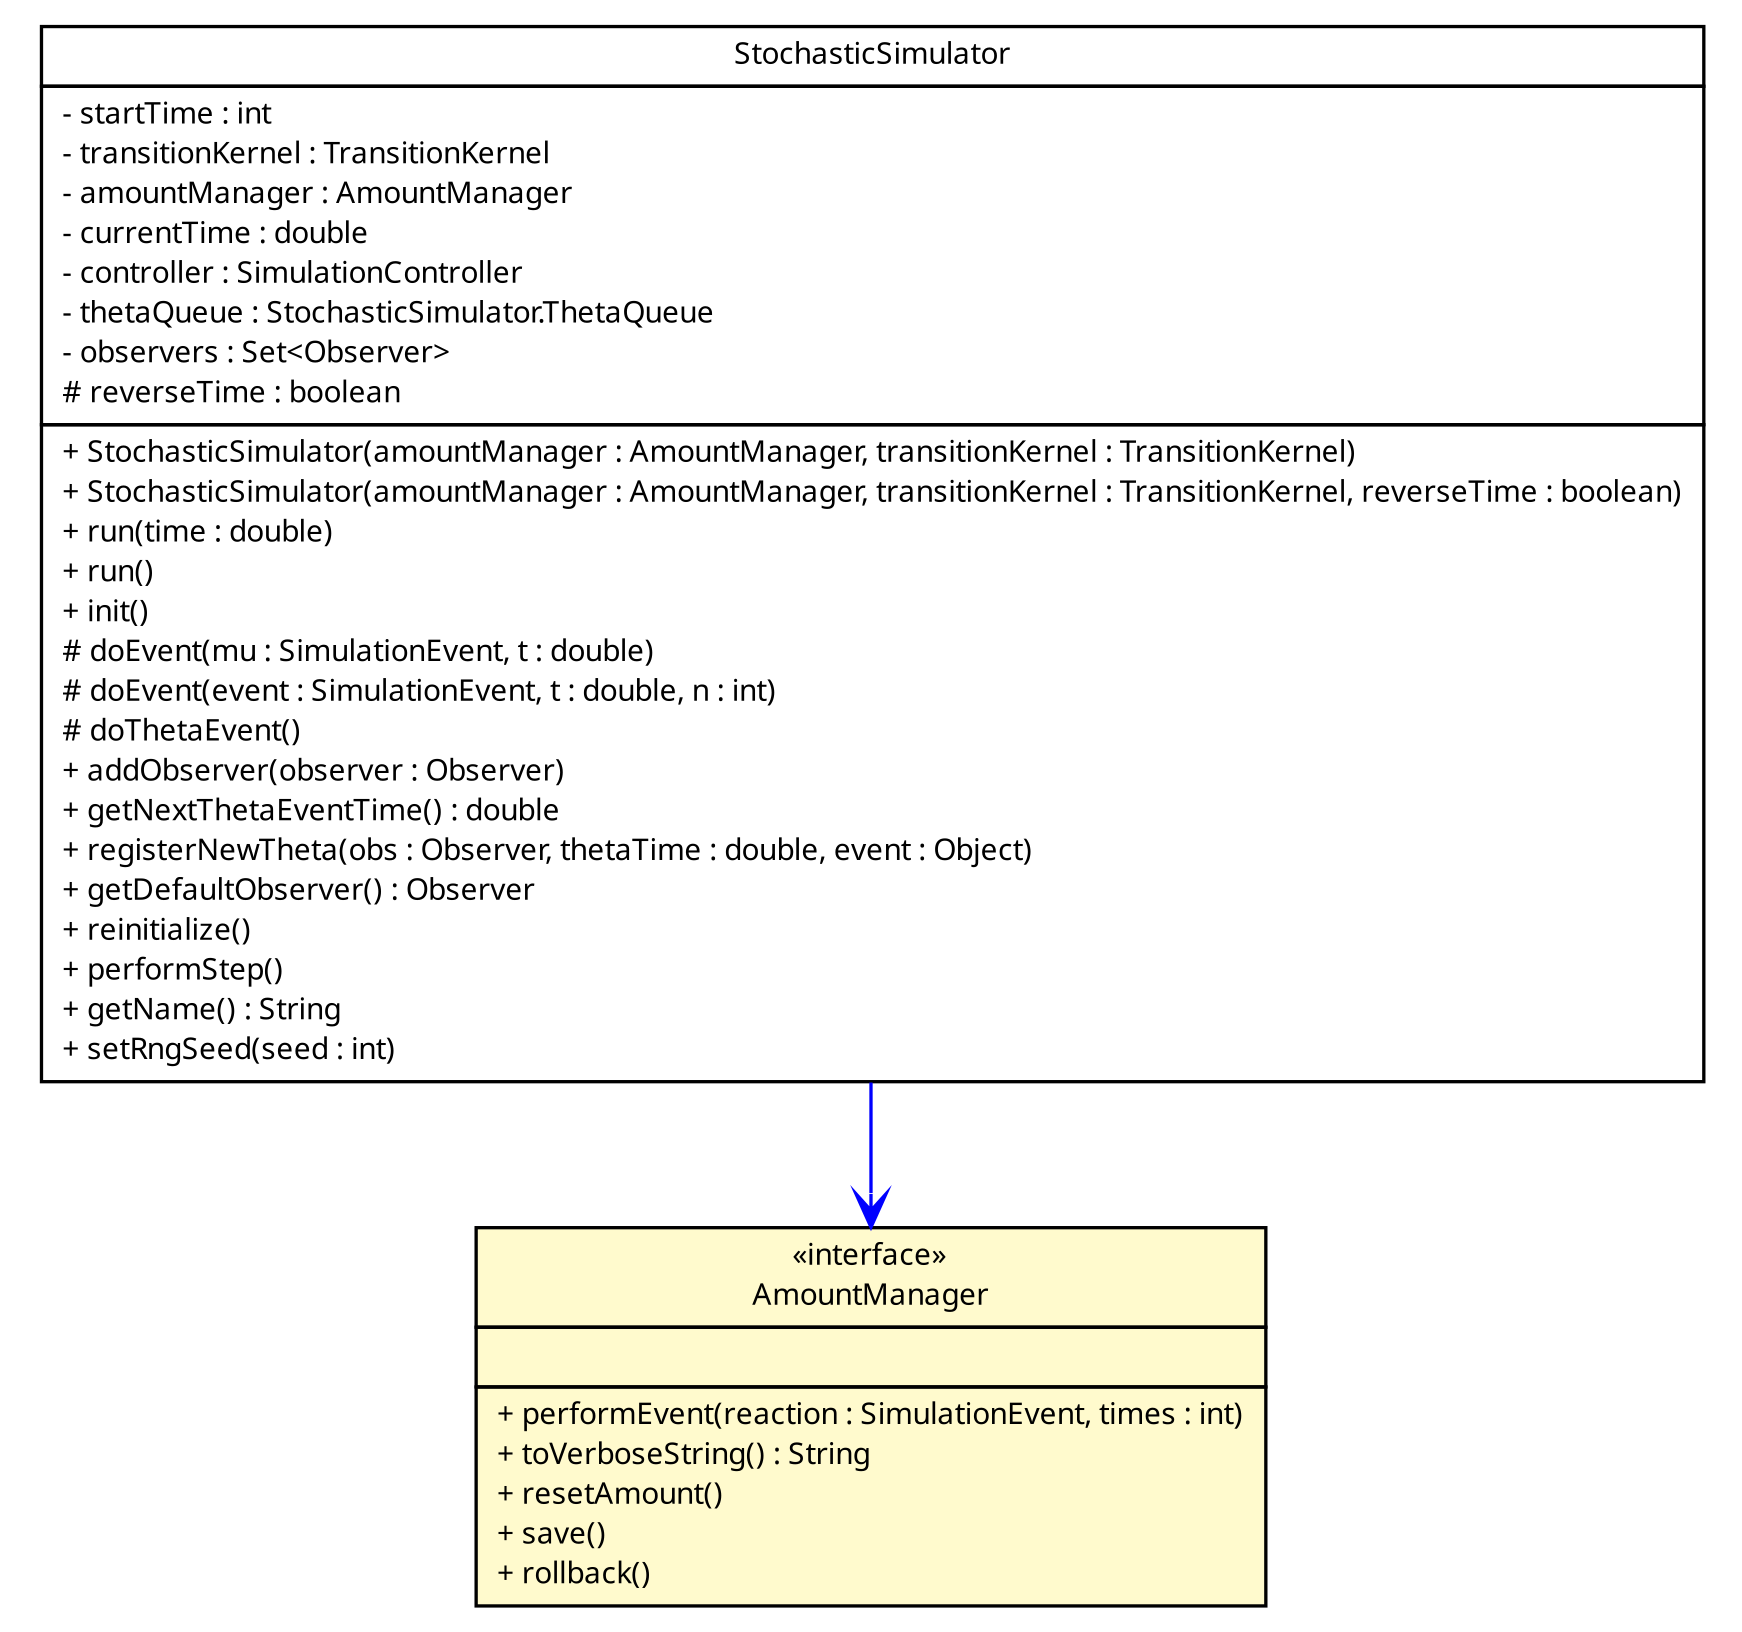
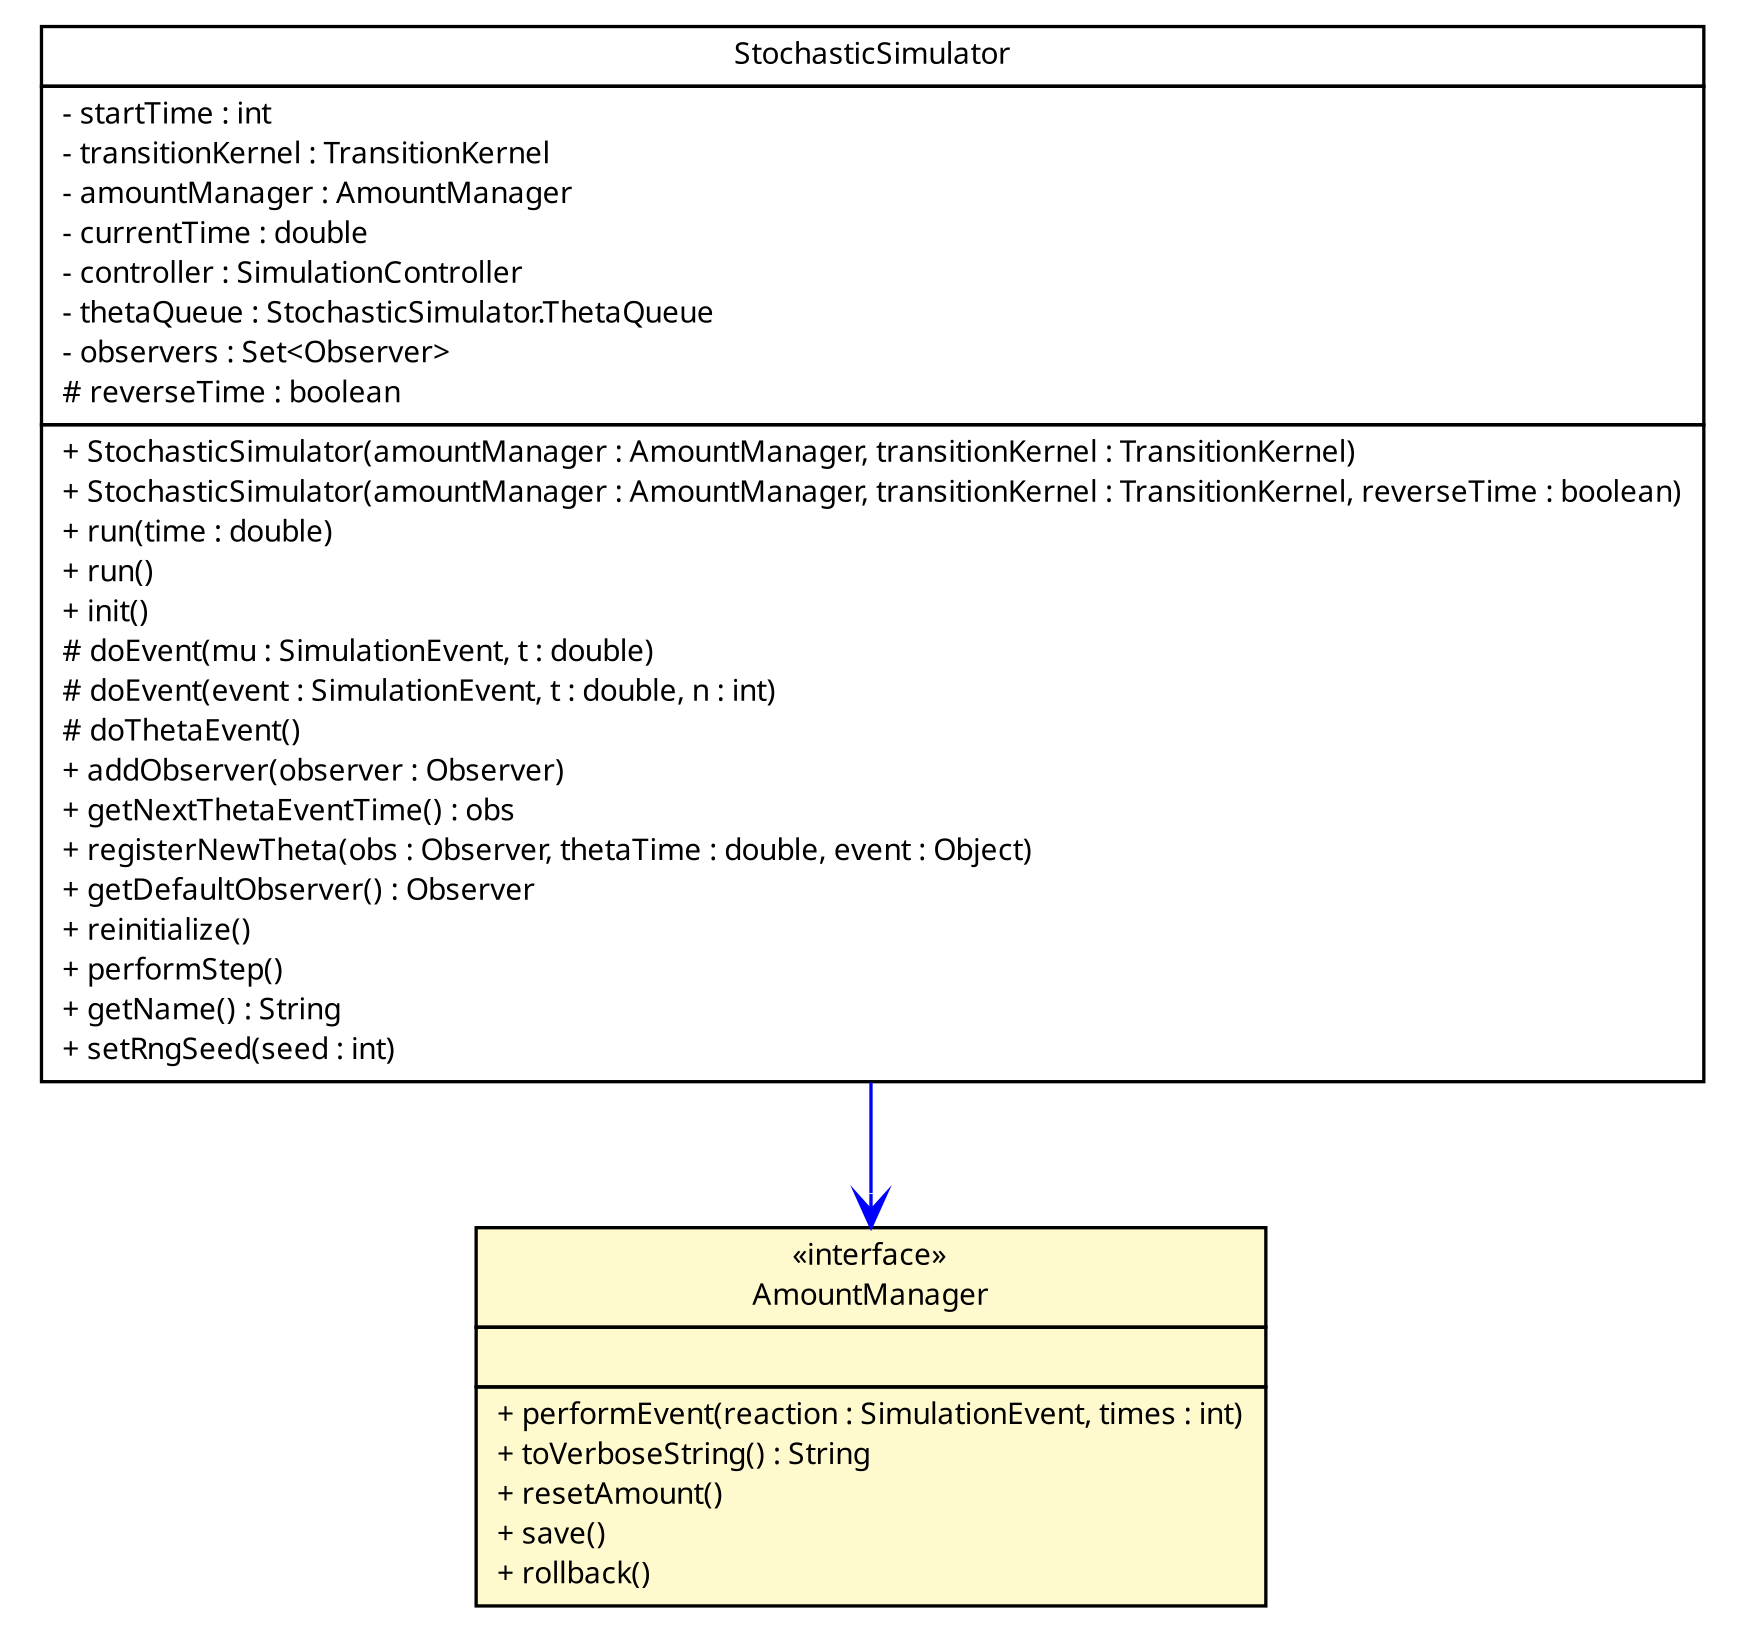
(312, 811) -> (290, 811)
